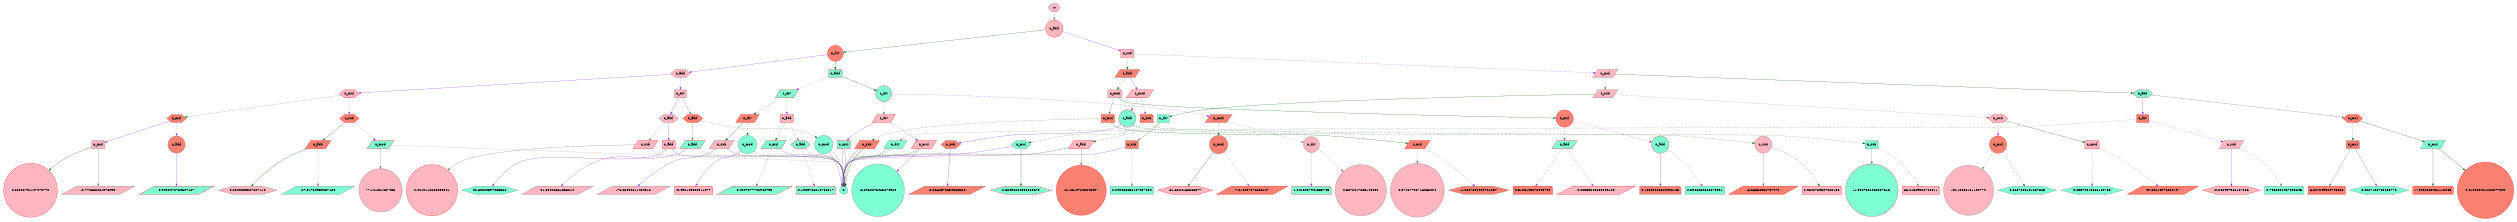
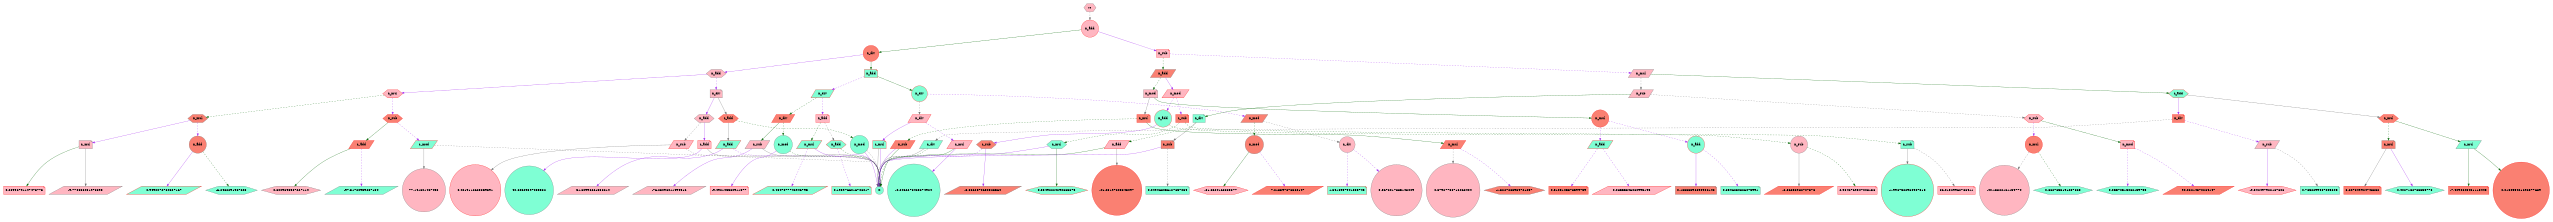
(31, 190) -> (24, 190)
none -> (231, 190)
(490, 190) -> (529, 190)
